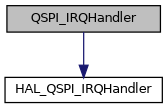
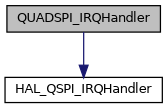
(84, 19) -> (84, 19)
